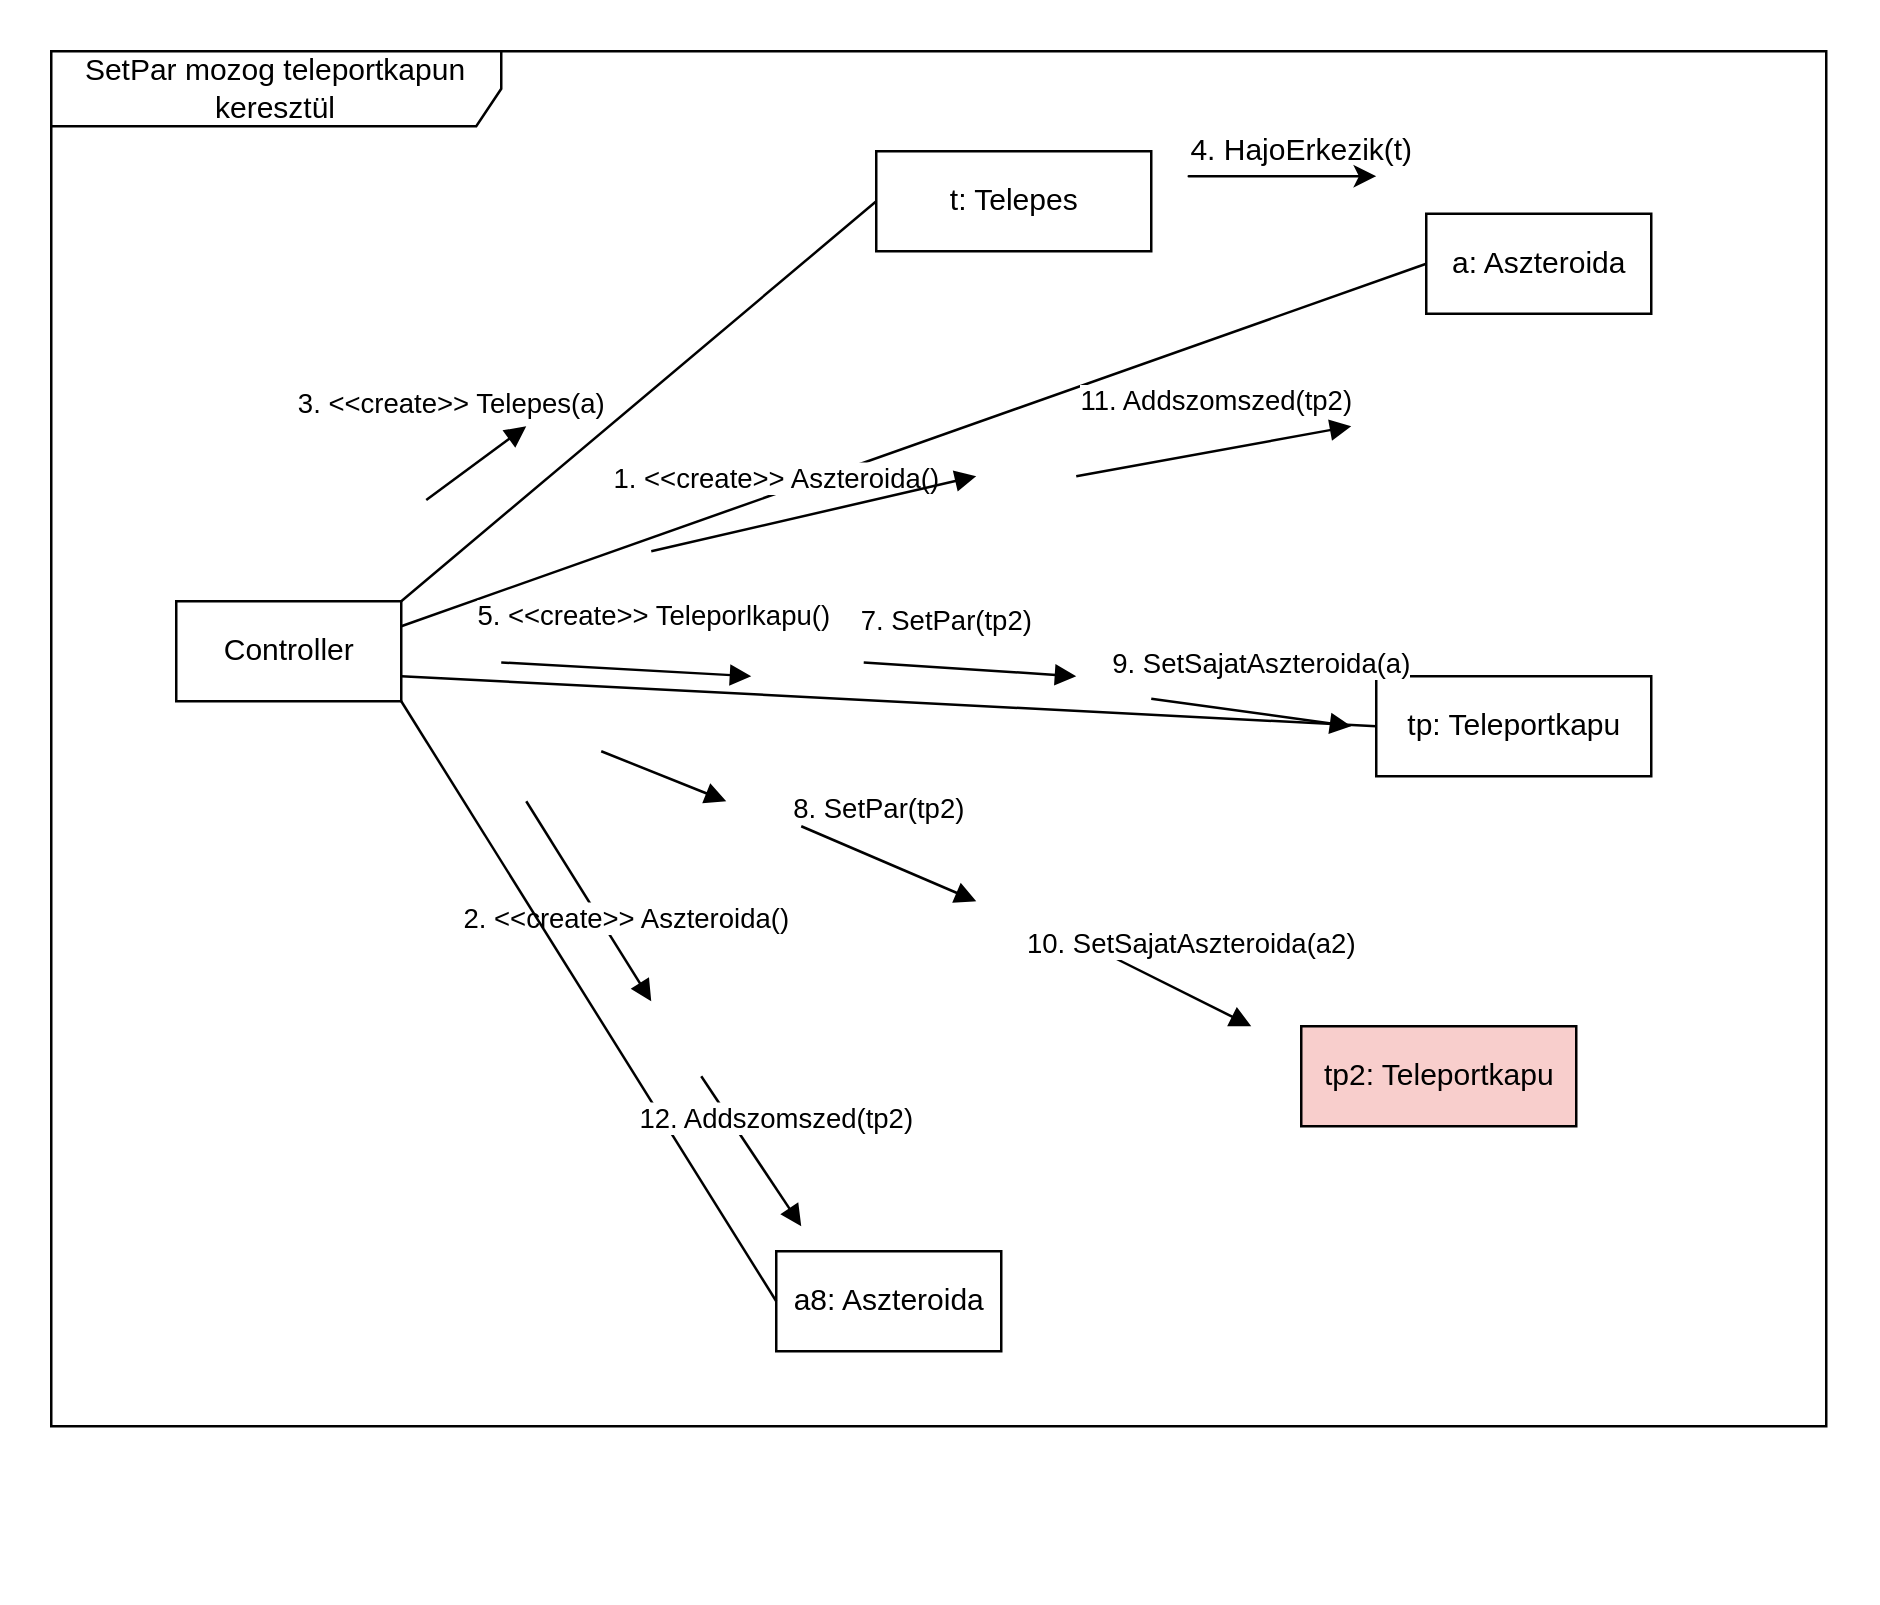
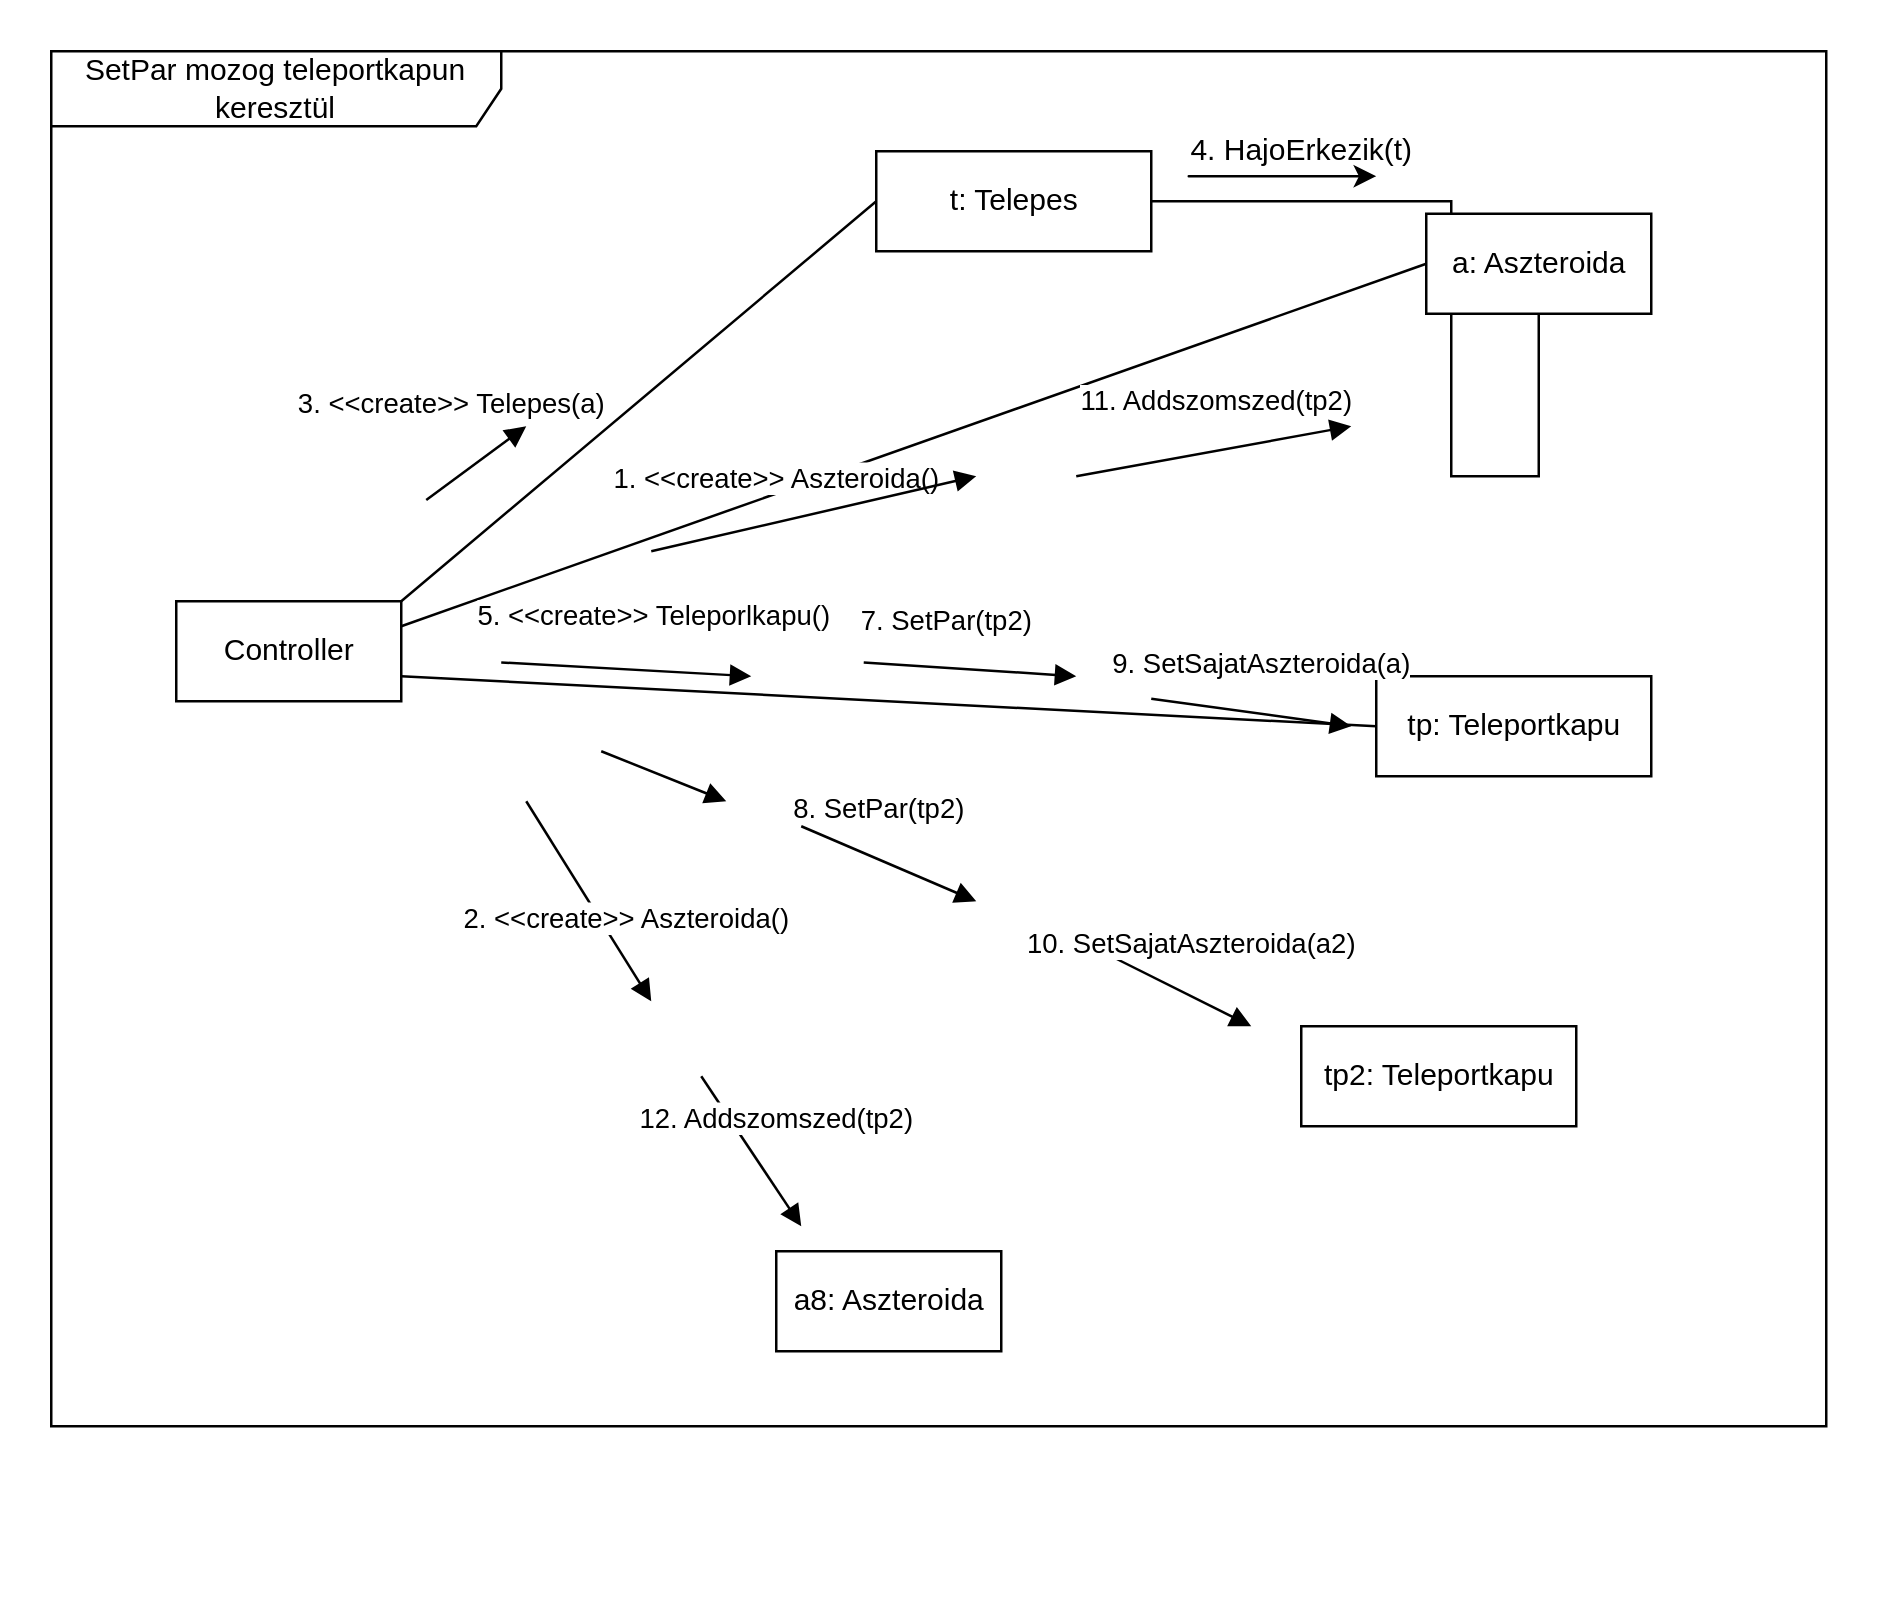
none -> (1494, 476)
(526, 902) -> none
(1439, 1076) -> (1439, 1076)
